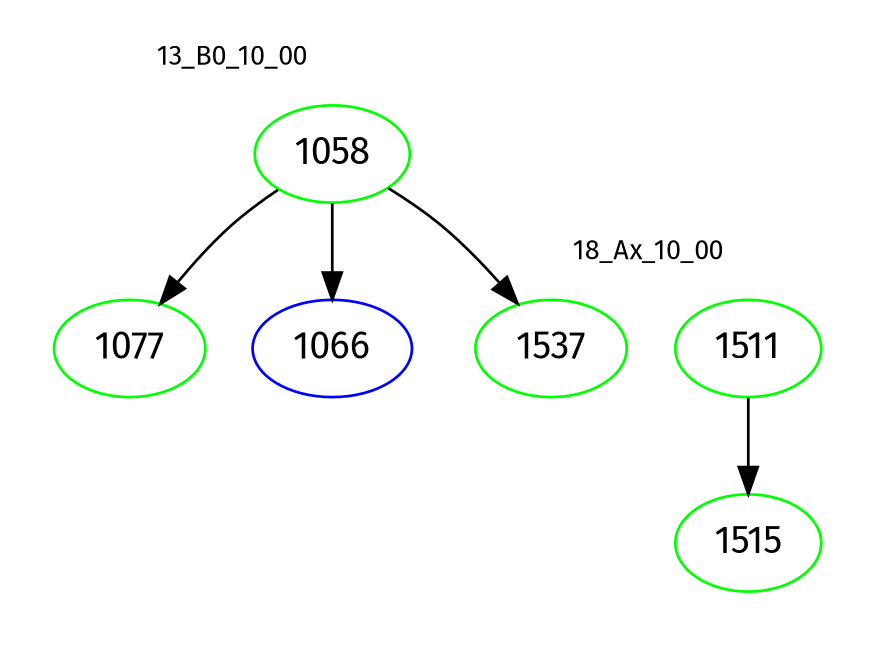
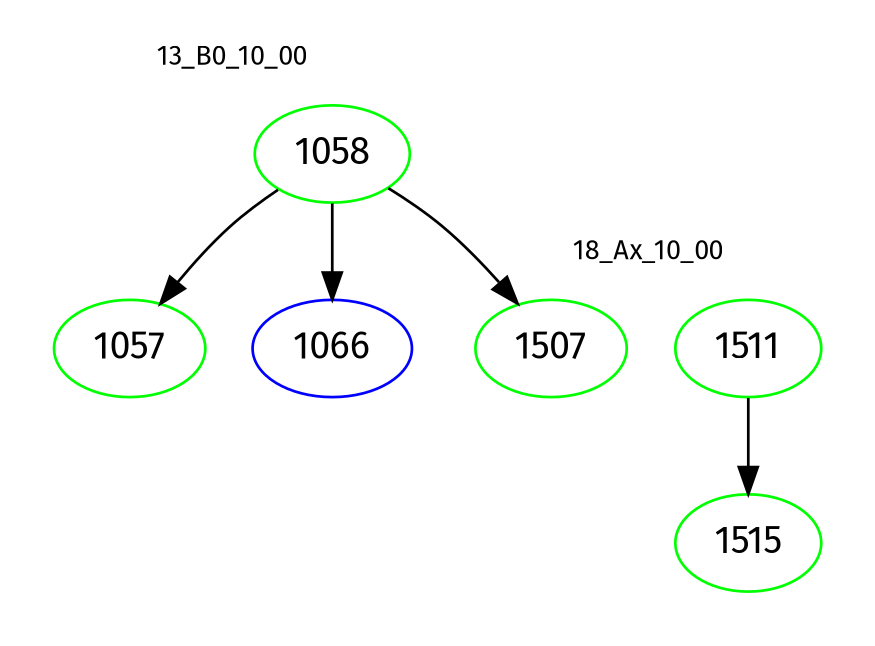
(130, 348) -> (130, 348)
(551, 348) -> (551, 348)
